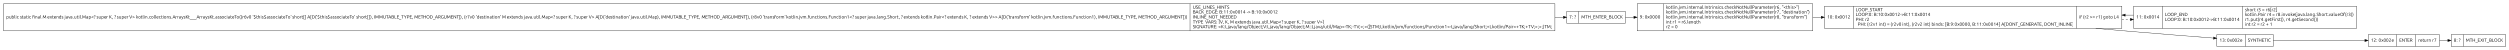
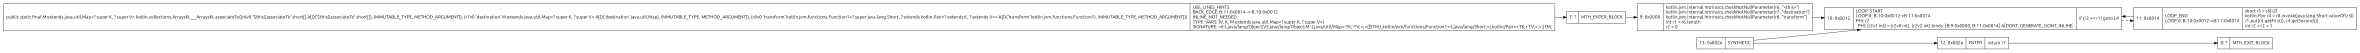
(2155, 33) -> (1805, 35)
